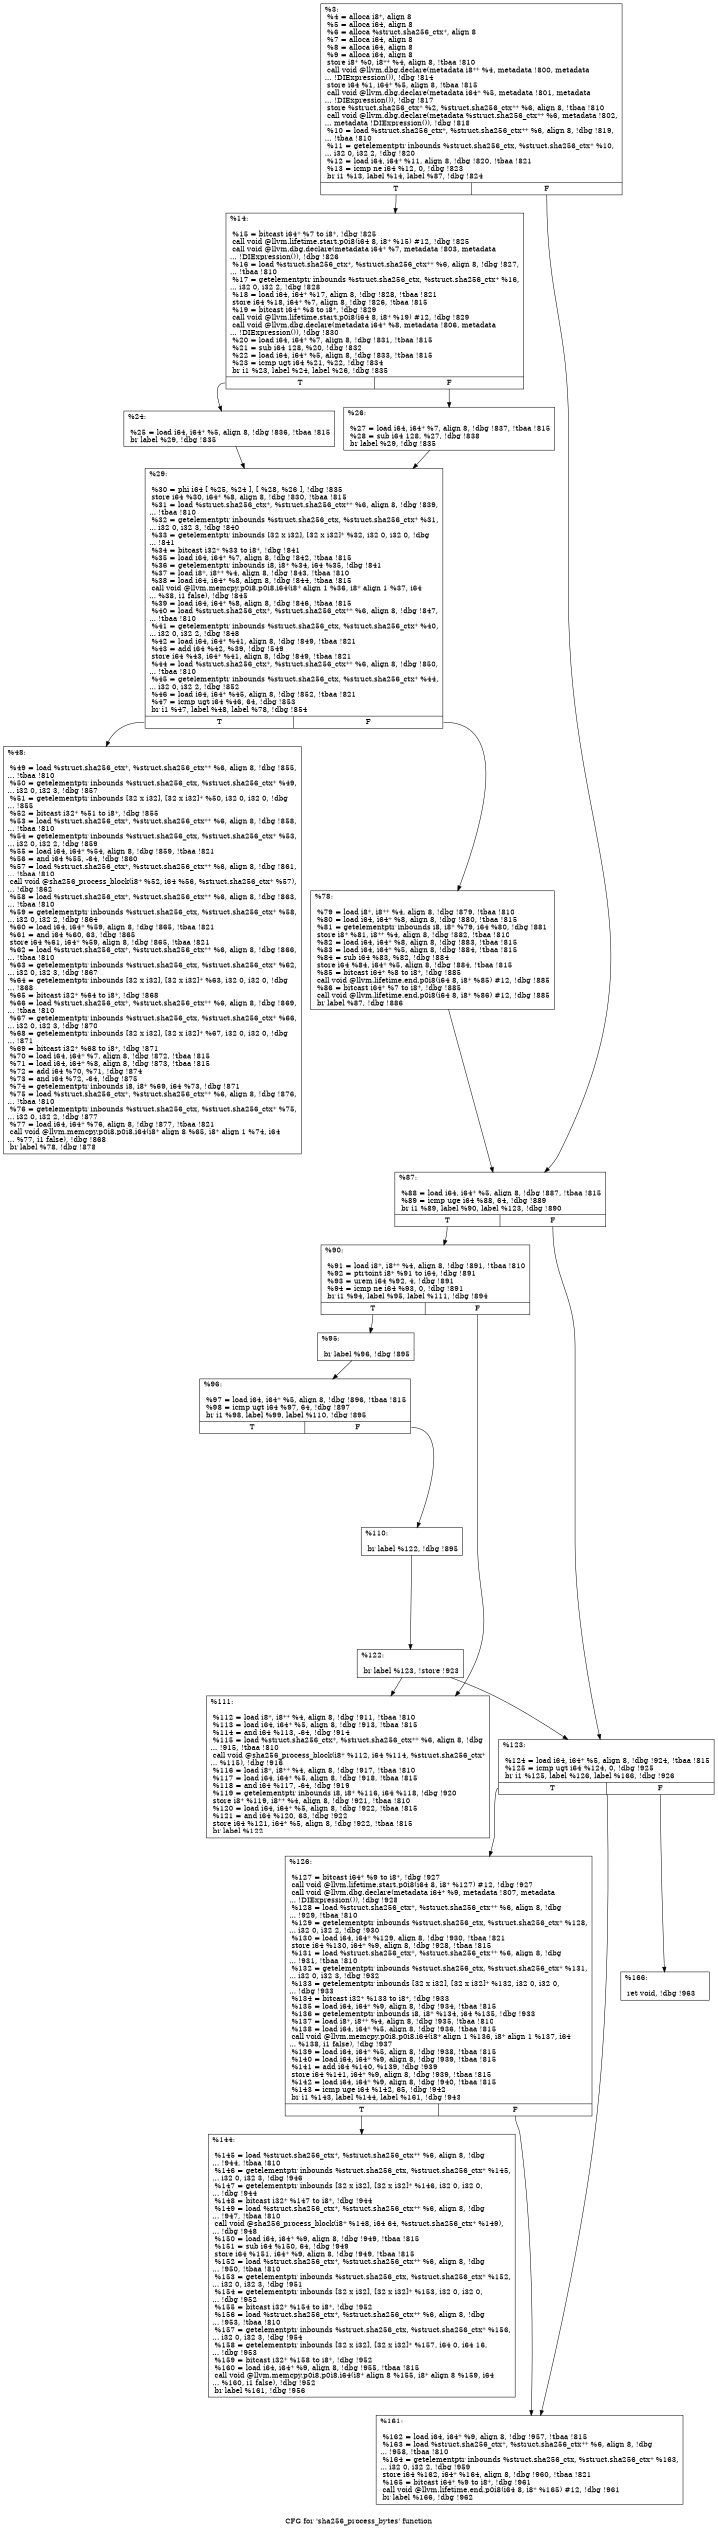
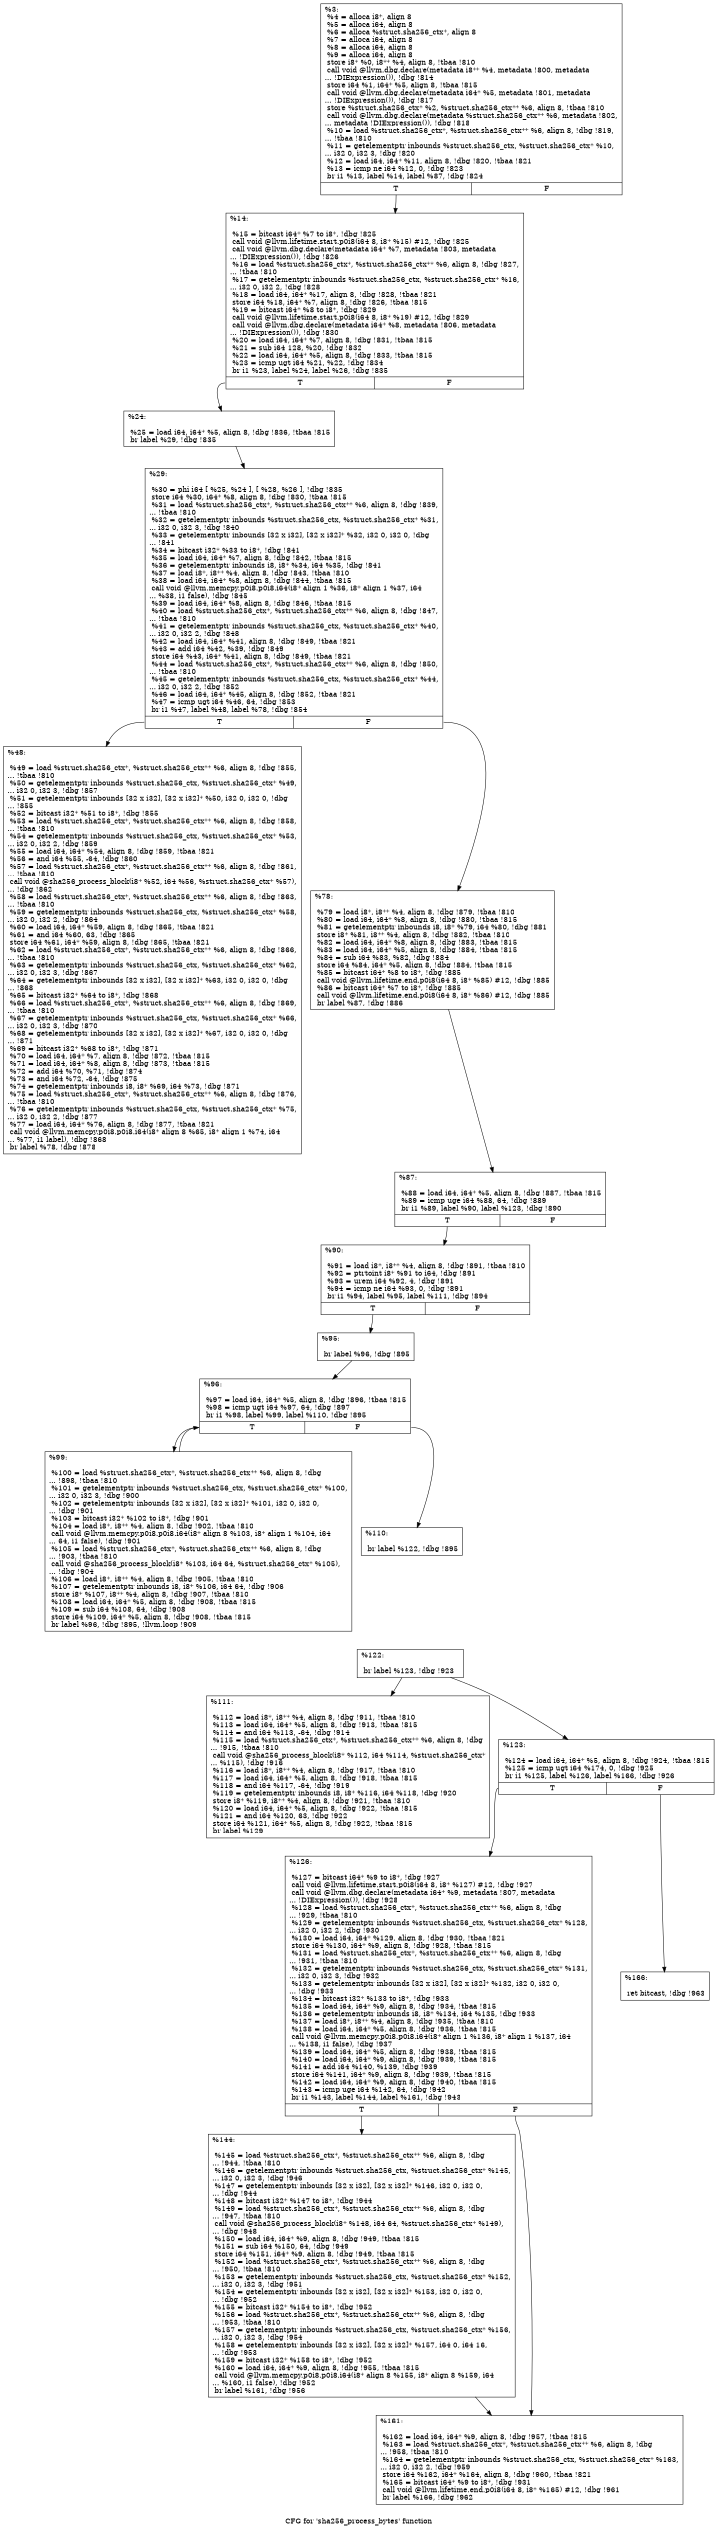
(370, 154) -> (370, 154)
(449, 429) -> none
(217, 649) -> (217, 649)
(573, 688) -> none
(57, 1140) -> (57, 1140)
(575, 1480) -> none
(477, 1506) -> none
none -> (198, 1541)
(411, 1600) -> none
(410, 1671) -> (408, 1671)
(578, 1768) -> (578, 1768)
(237, 1831) -> (237, 1831)
(660, 1994) -> (665, 1994)
(368, 2090) -> (368, 2090)
(598, 2105) -> (482, 2404)
(456, 2483) -> (456, 2483)
